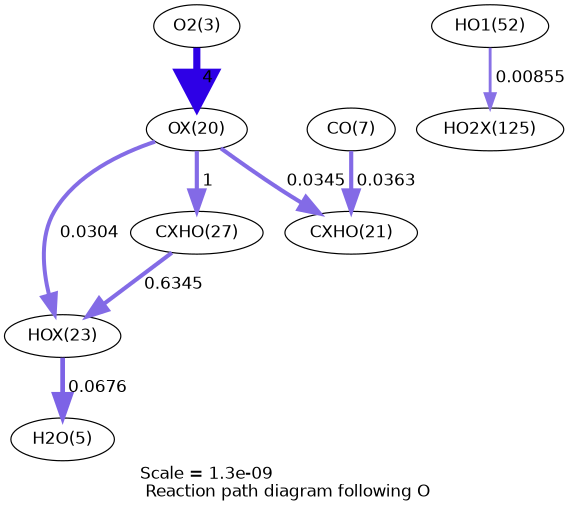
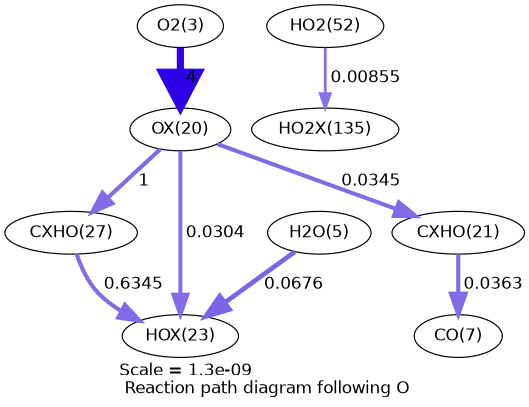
(490, 26) -> (325, 26)
(490, 129) -> (325, 129)
(351, 171) -> (458, 274)
(63, 376) -> (260, 277)
